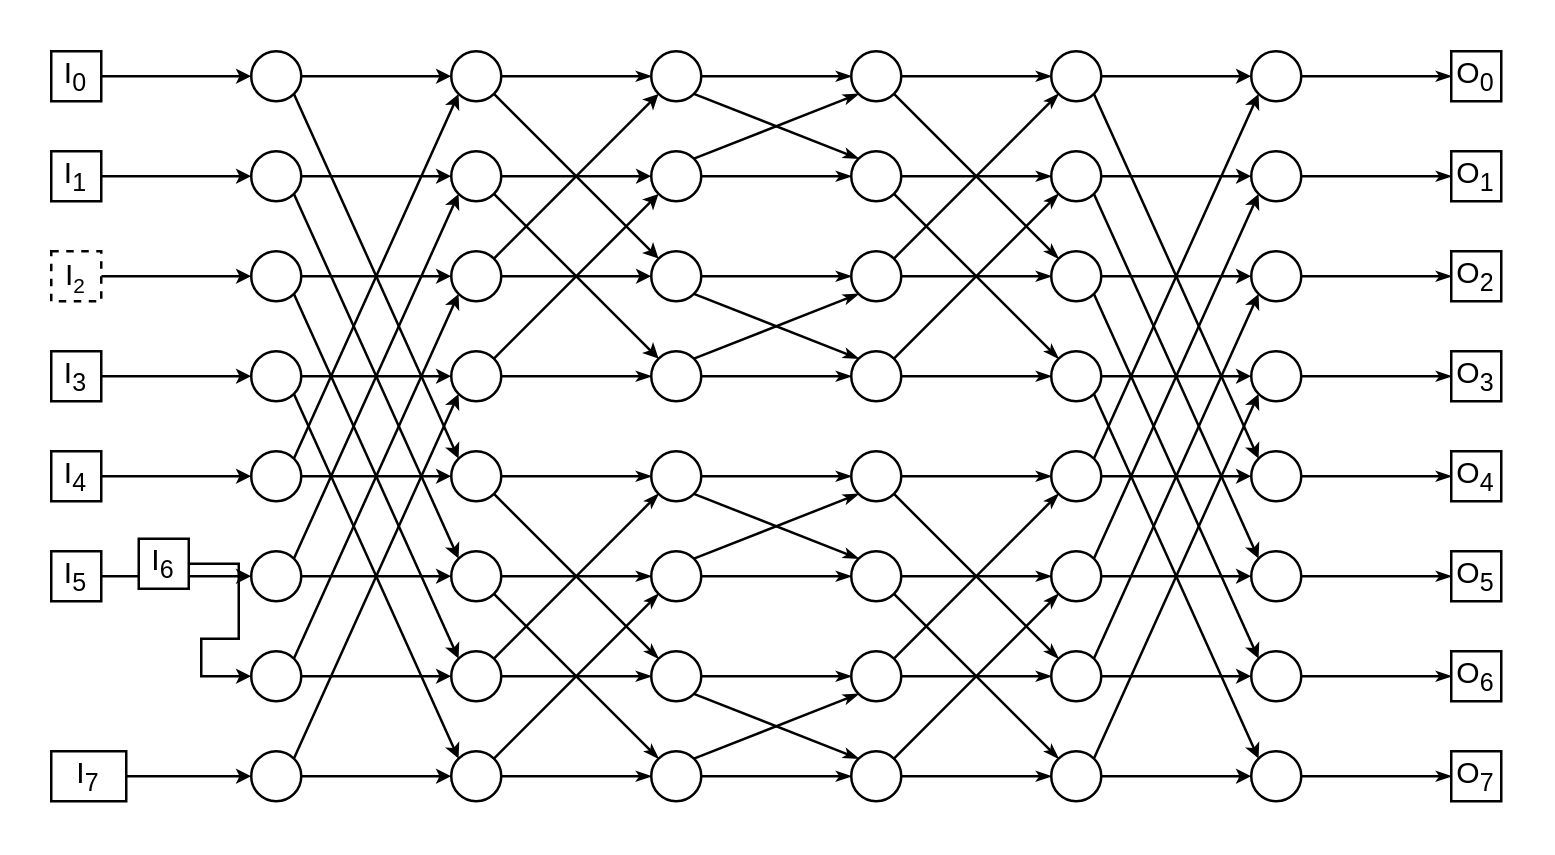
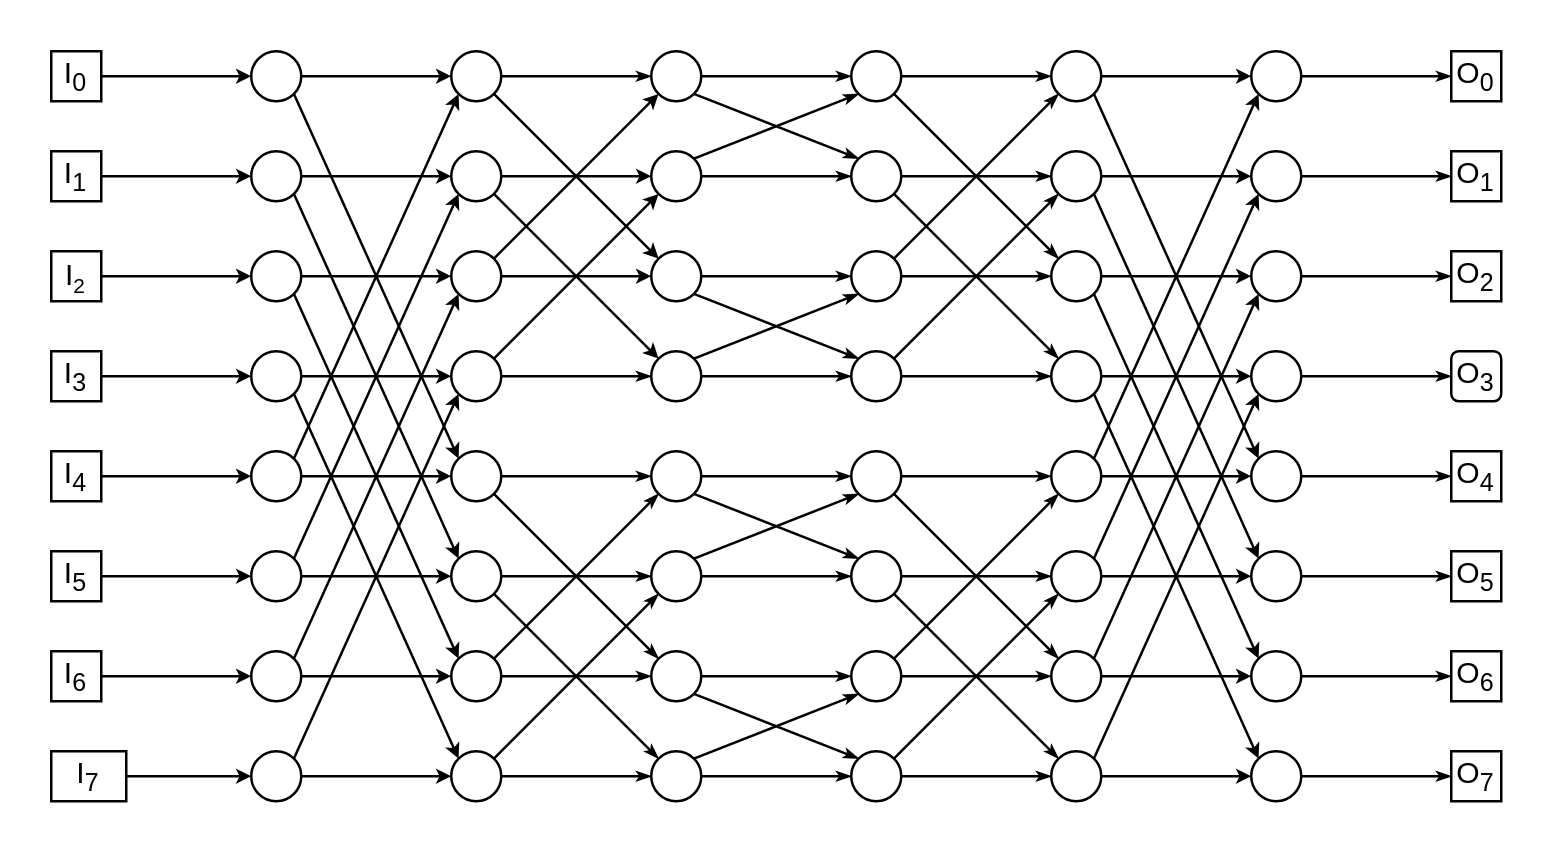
(76, 276) -> (76, 276)
(1476, 376) -> (1476, 376)
(164, 564) -> (76, 676)
